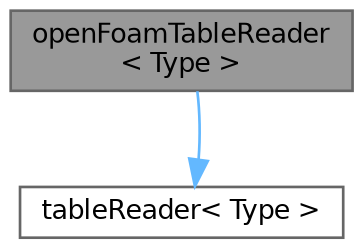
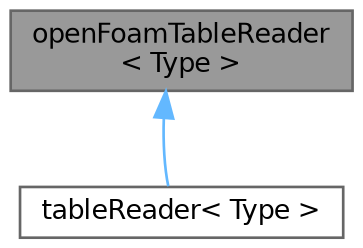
(200, 125) -> (164, 152)
